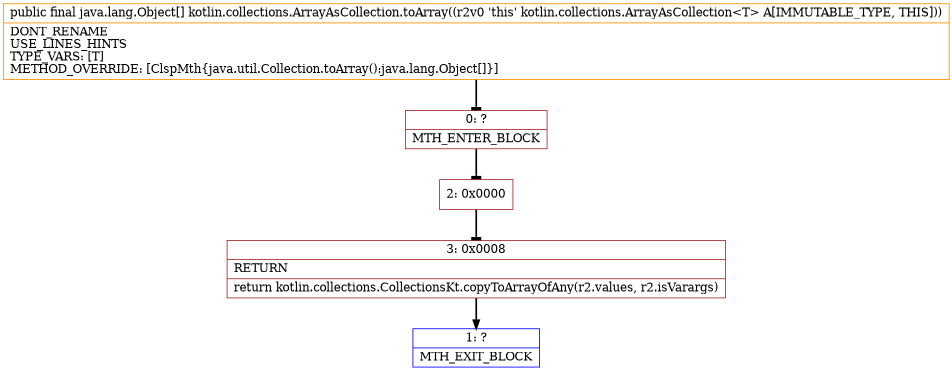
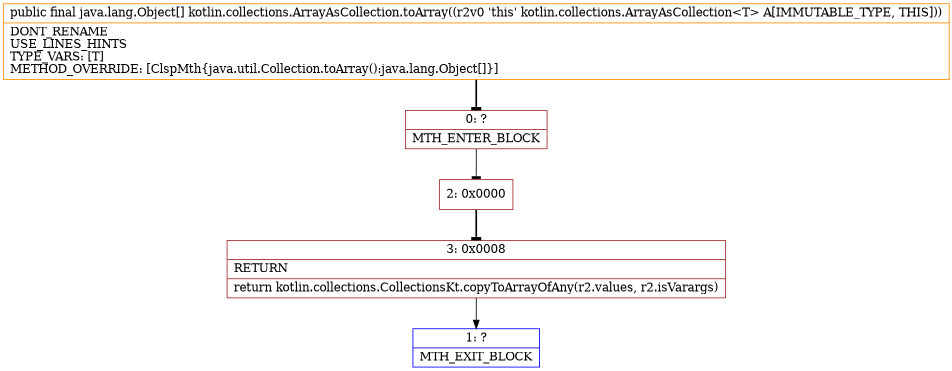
(476, 162) -> (476, 162)
(476, 309) -> (476, 309)
